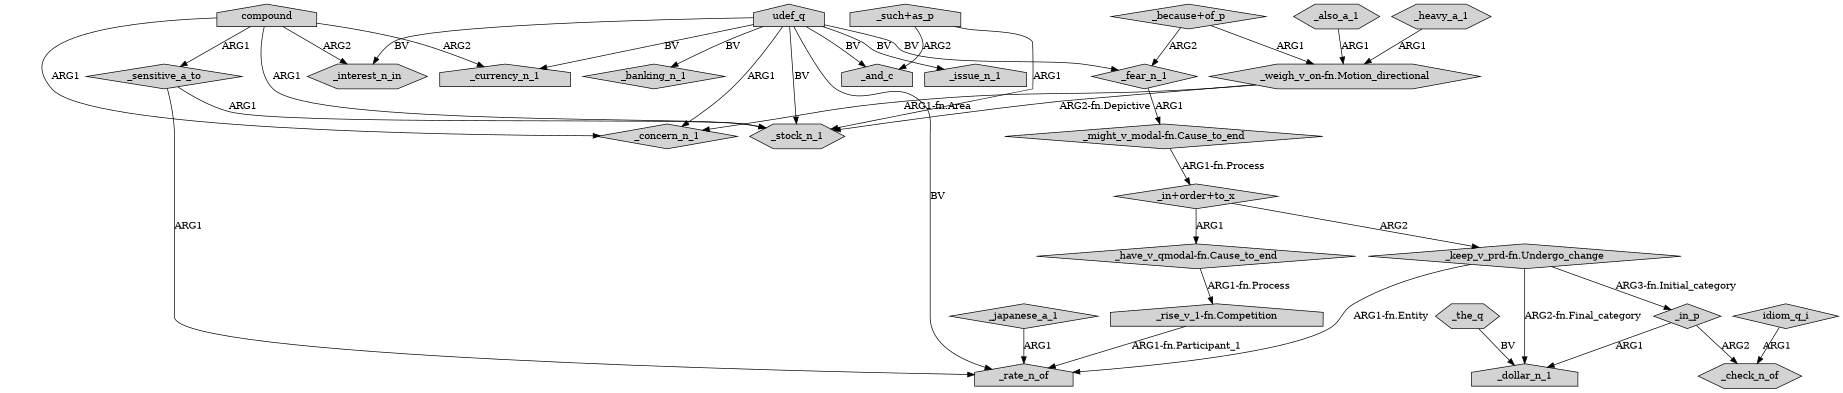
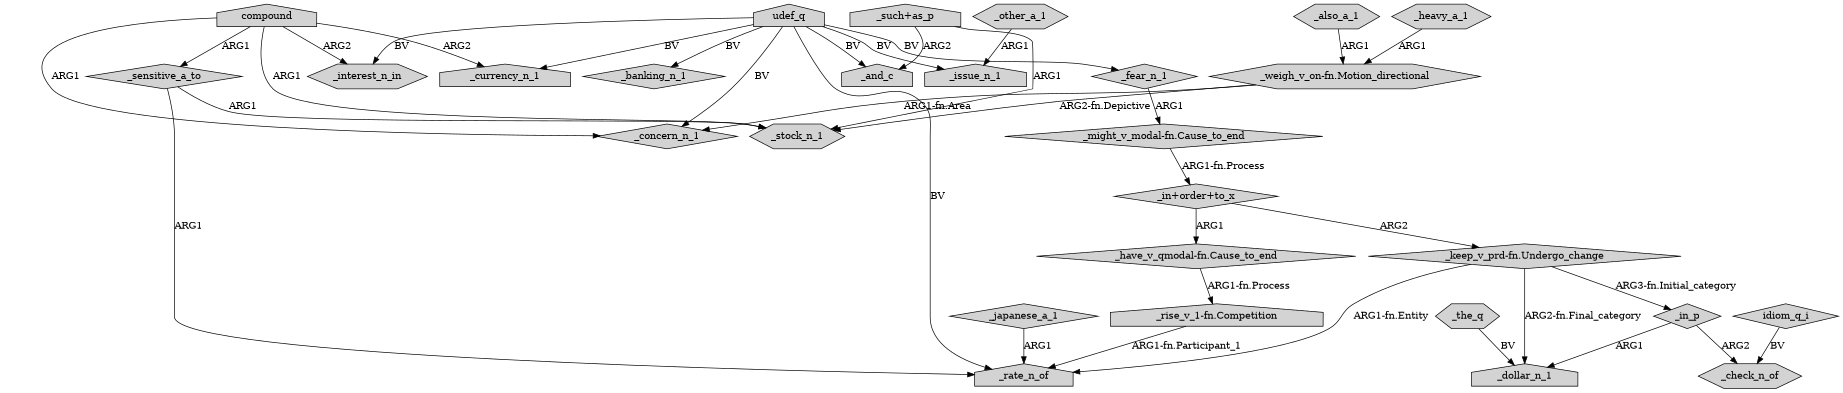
none -> (1020, 17)
(1189, 17) -> none
(793, 72) -> none
(762, 76) -> (762, 76)
(1777, 346) -> (1777, 346)
